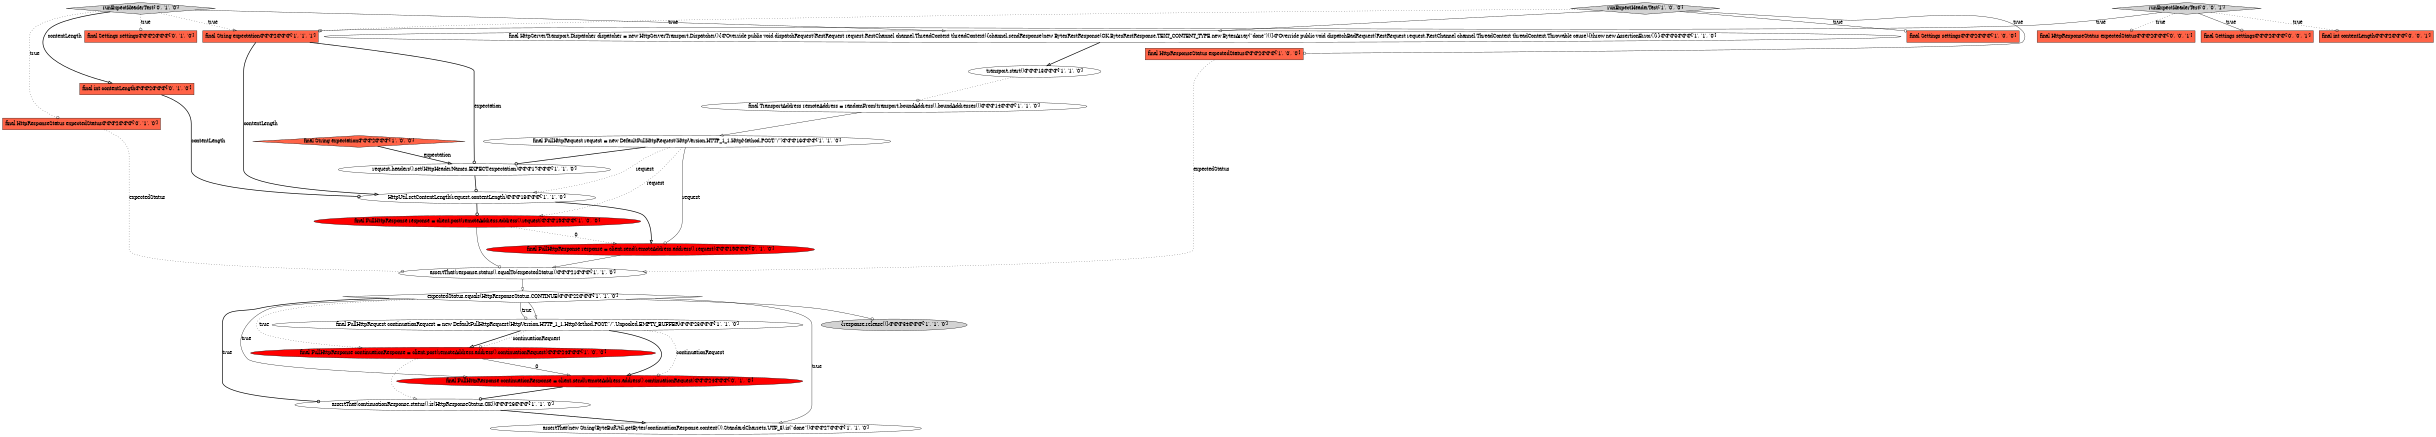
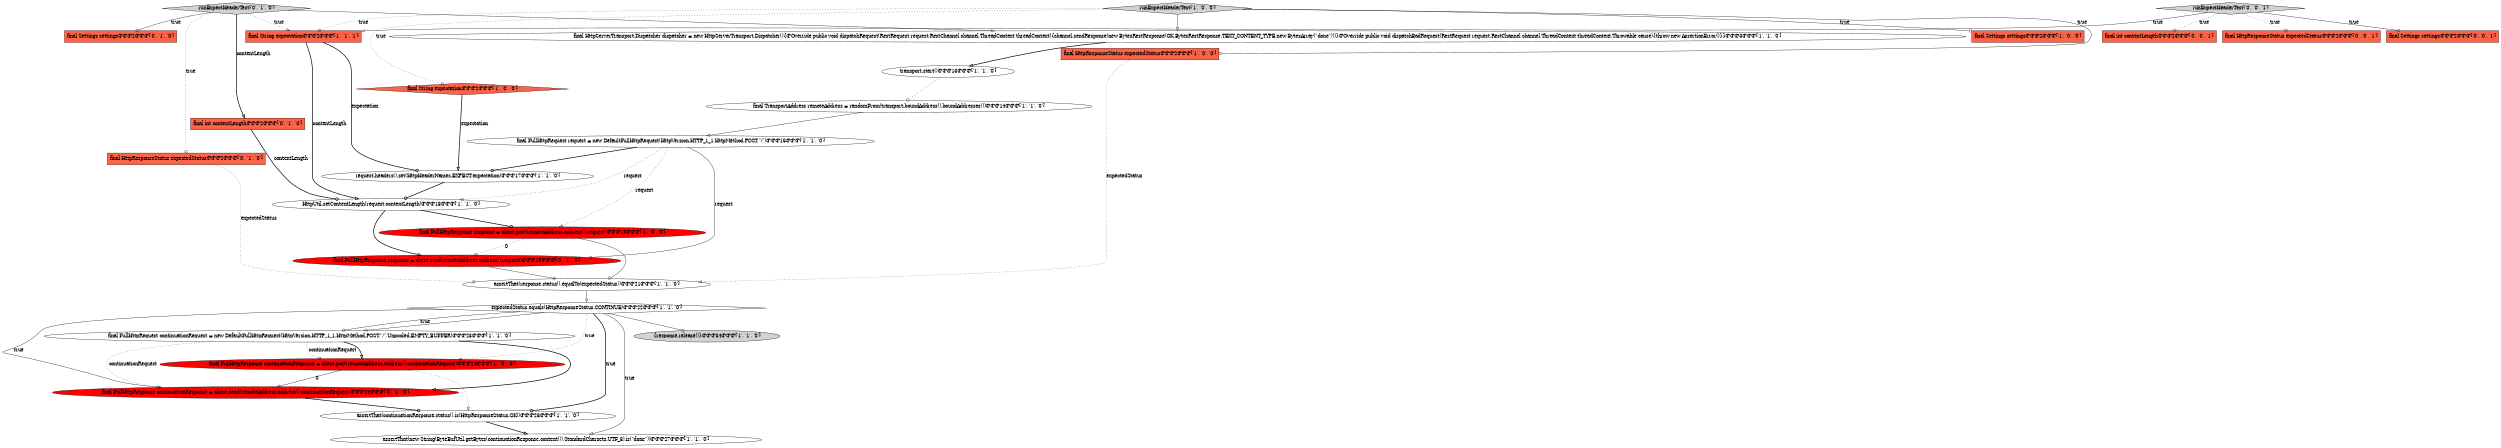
none -> (696, 15)
(141, 21) -> (174, 19)
